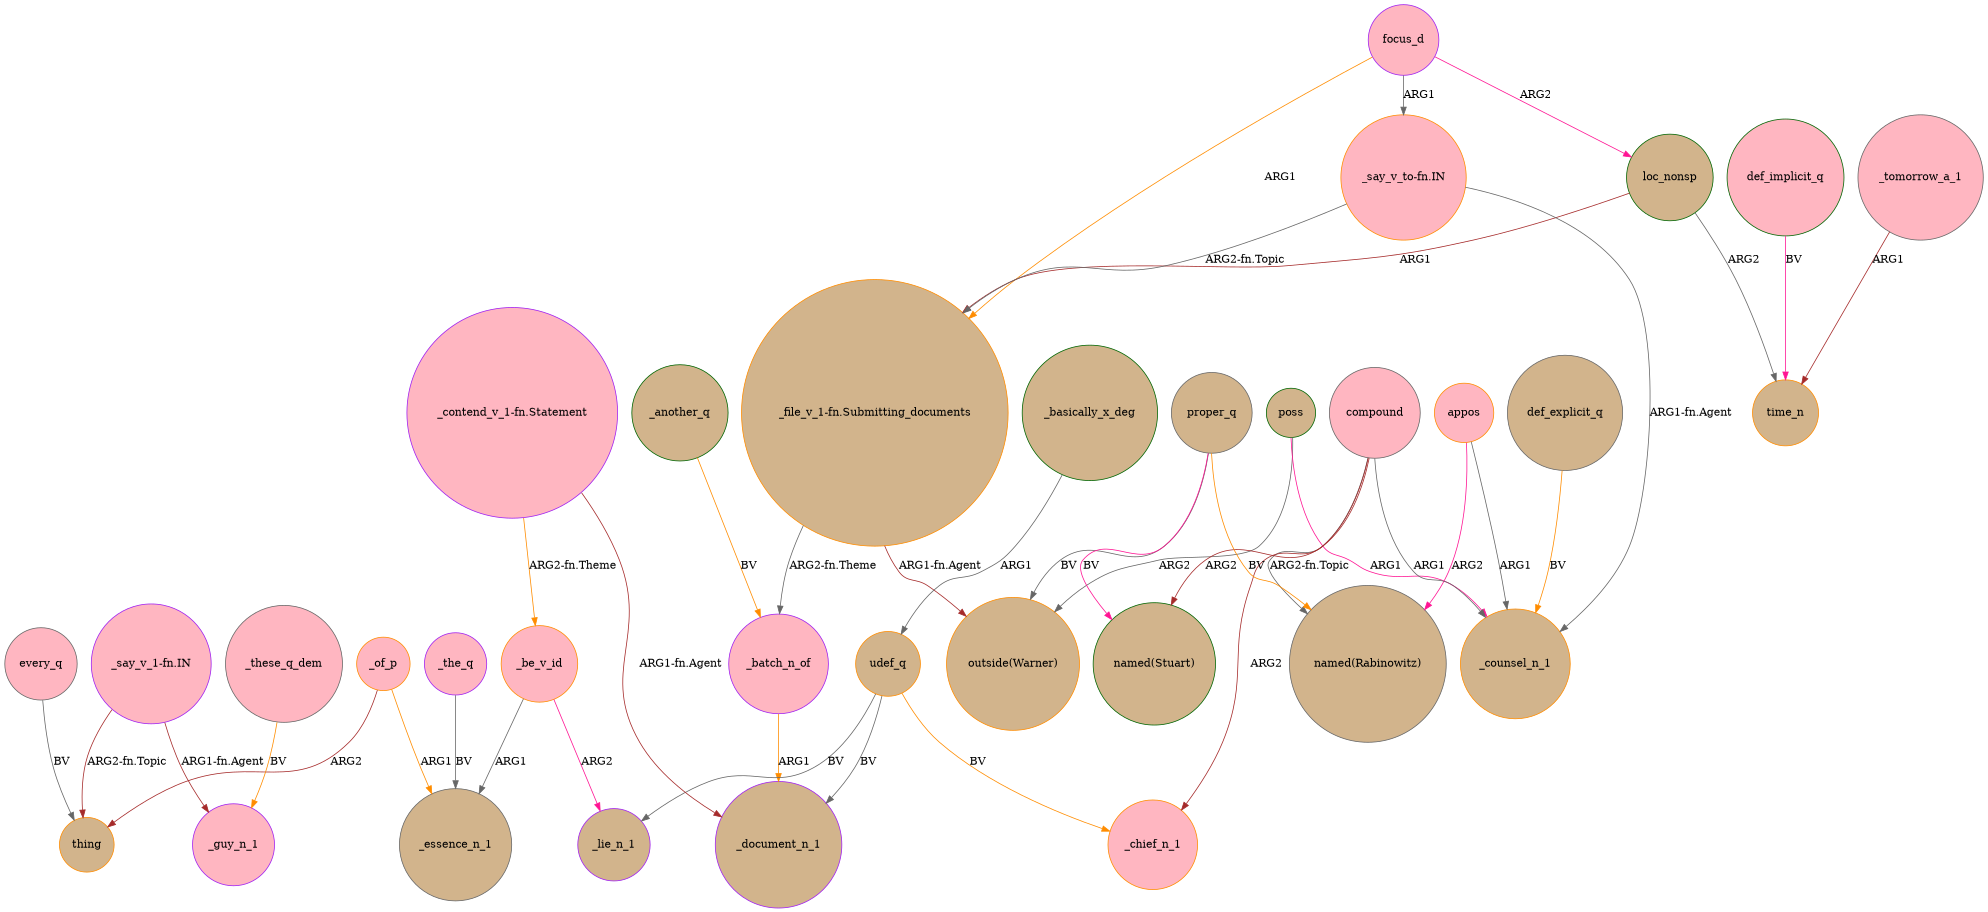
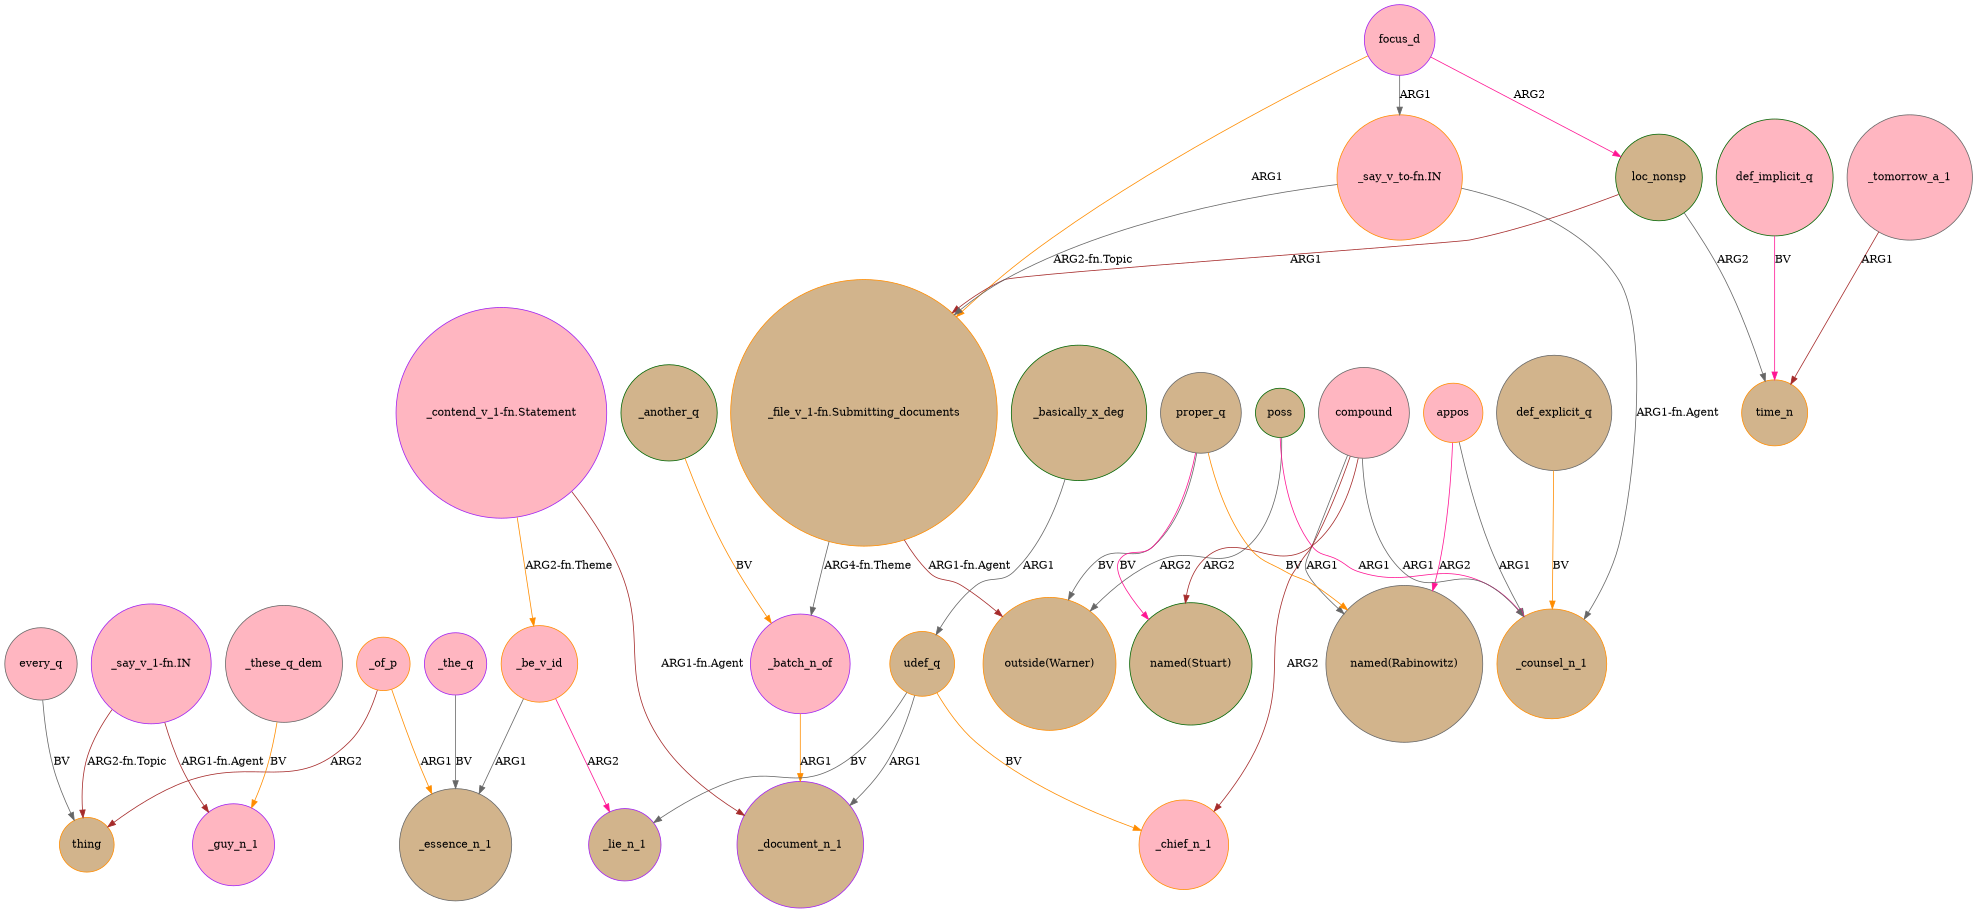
(833, 566) -> (868, 566)
(1310, 566) -> (1322, 566)
(868, 762) -> (906, 762)
